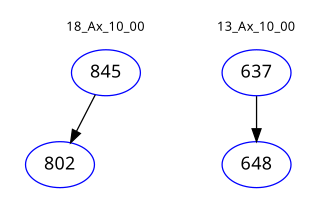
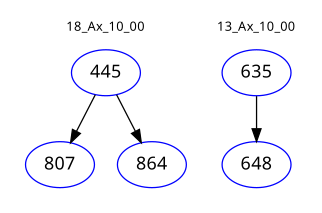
(106, 73) -> (106, 73)
(257, 73) -> (257, 73)
(60, 165) -> (60, 165)
none -> (152, 165)
